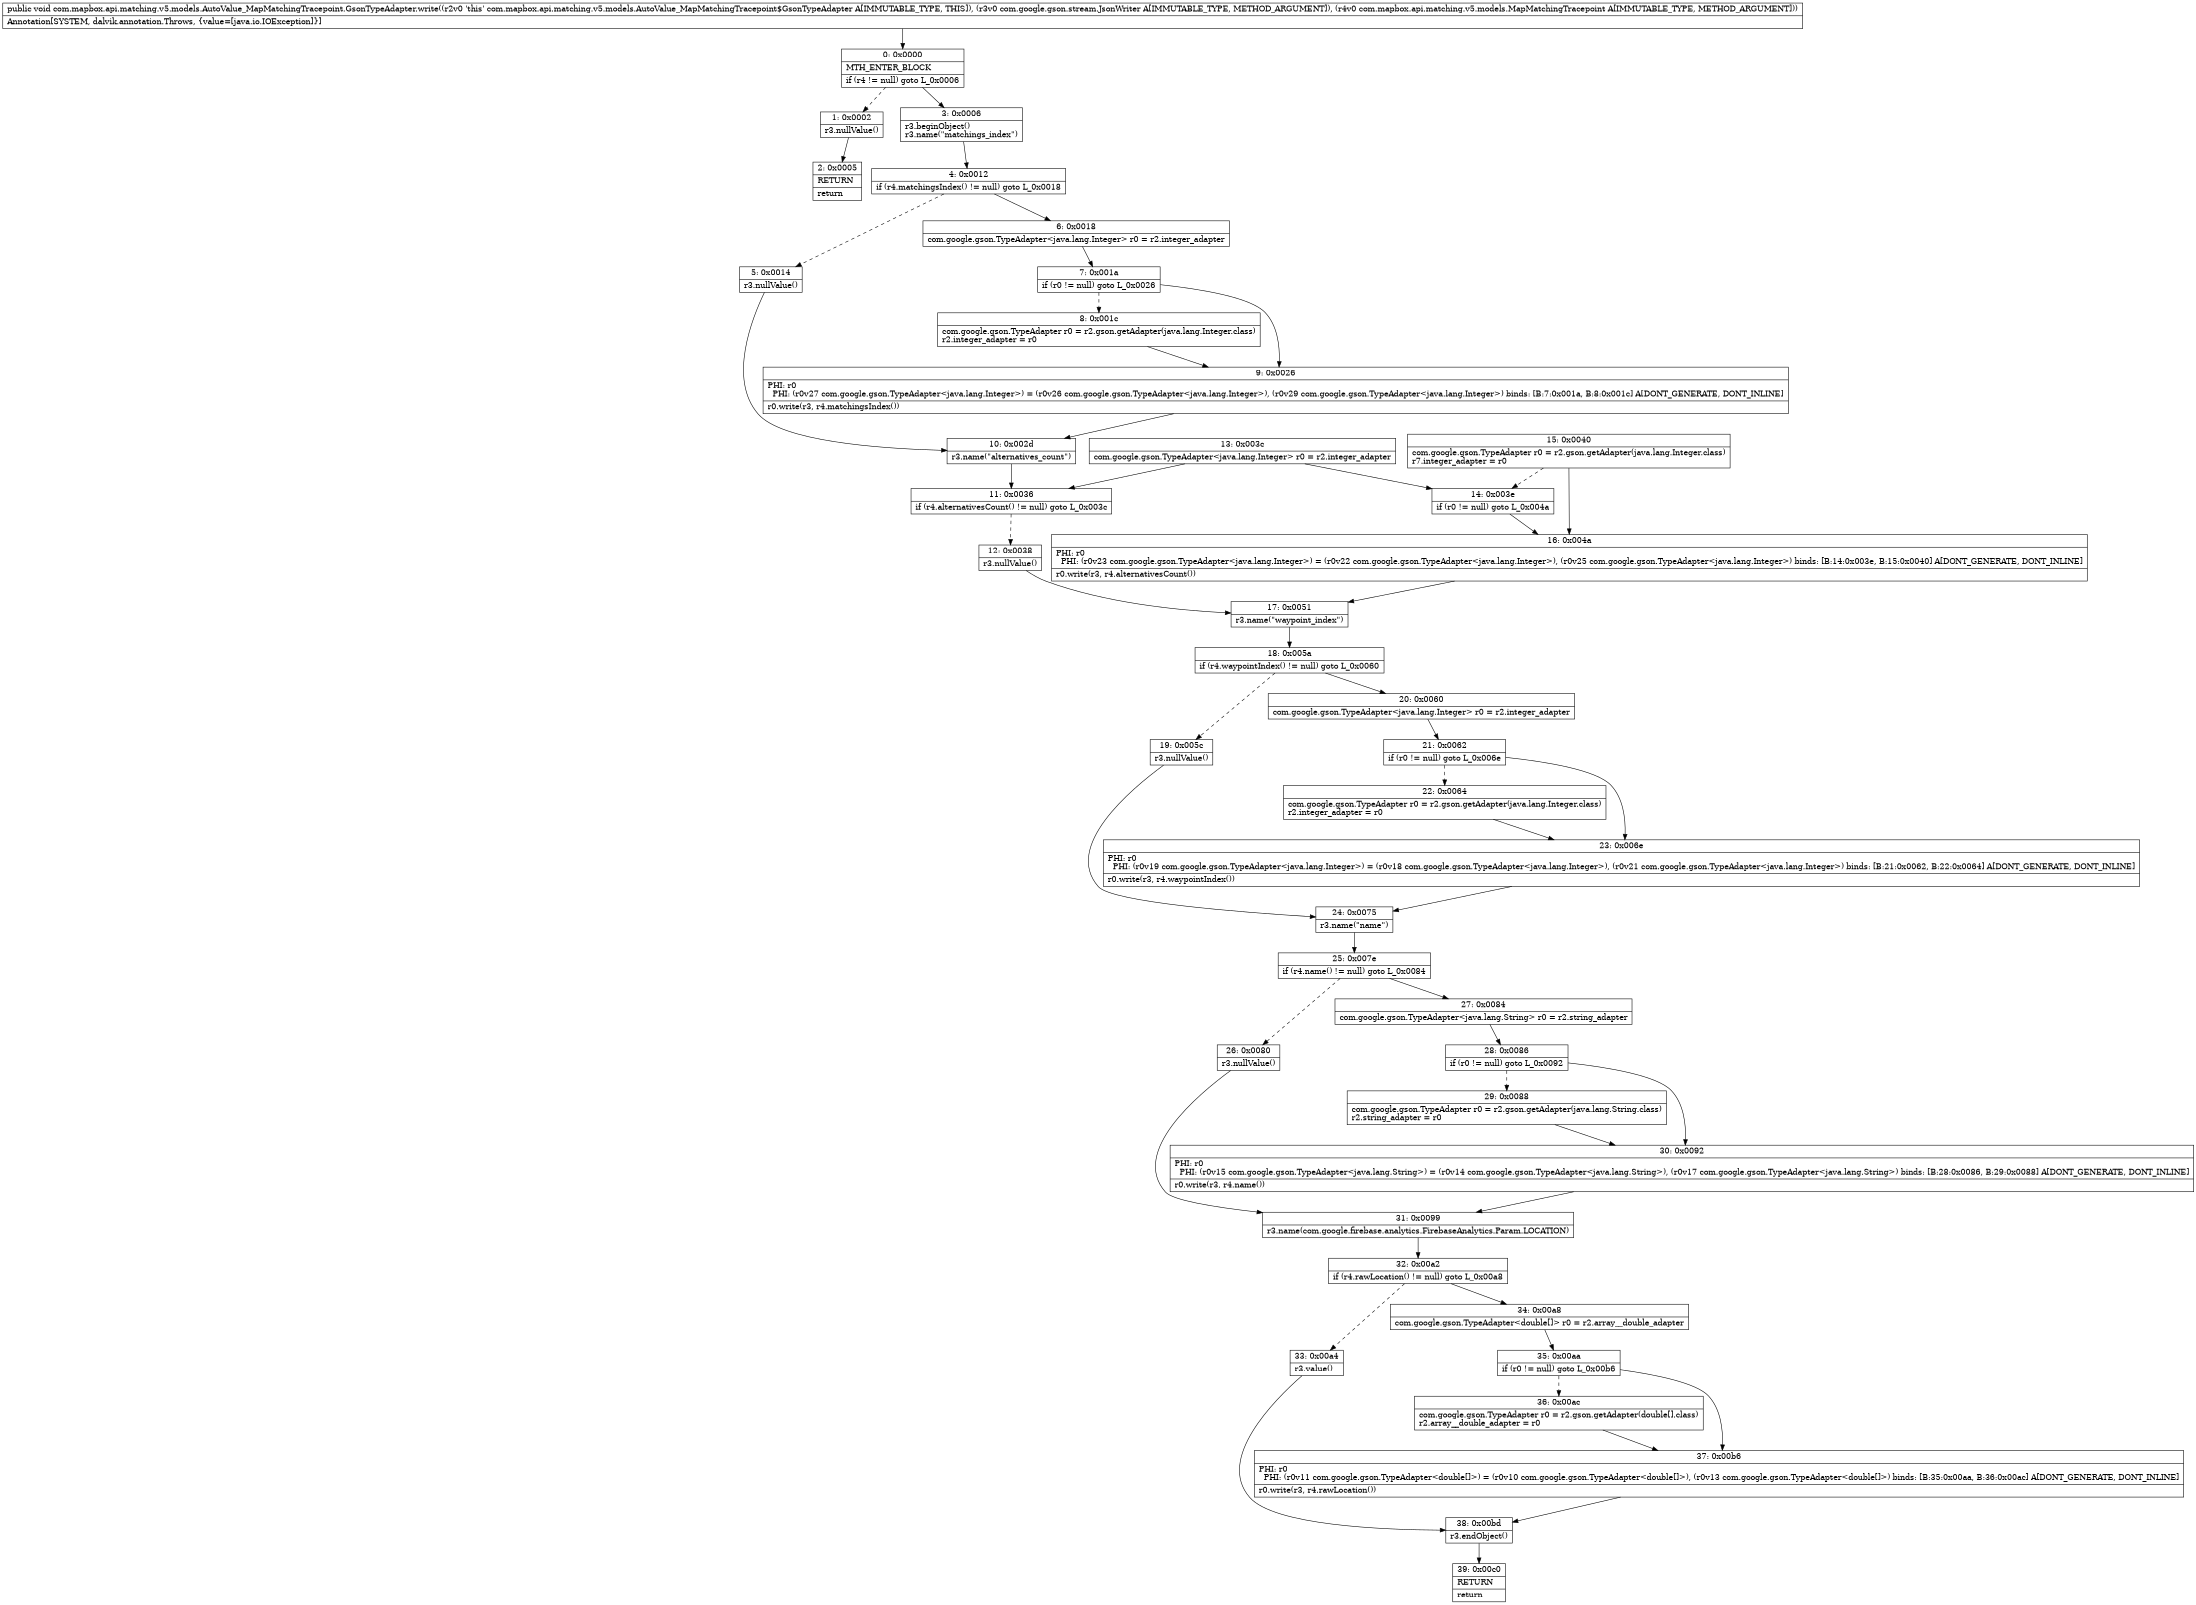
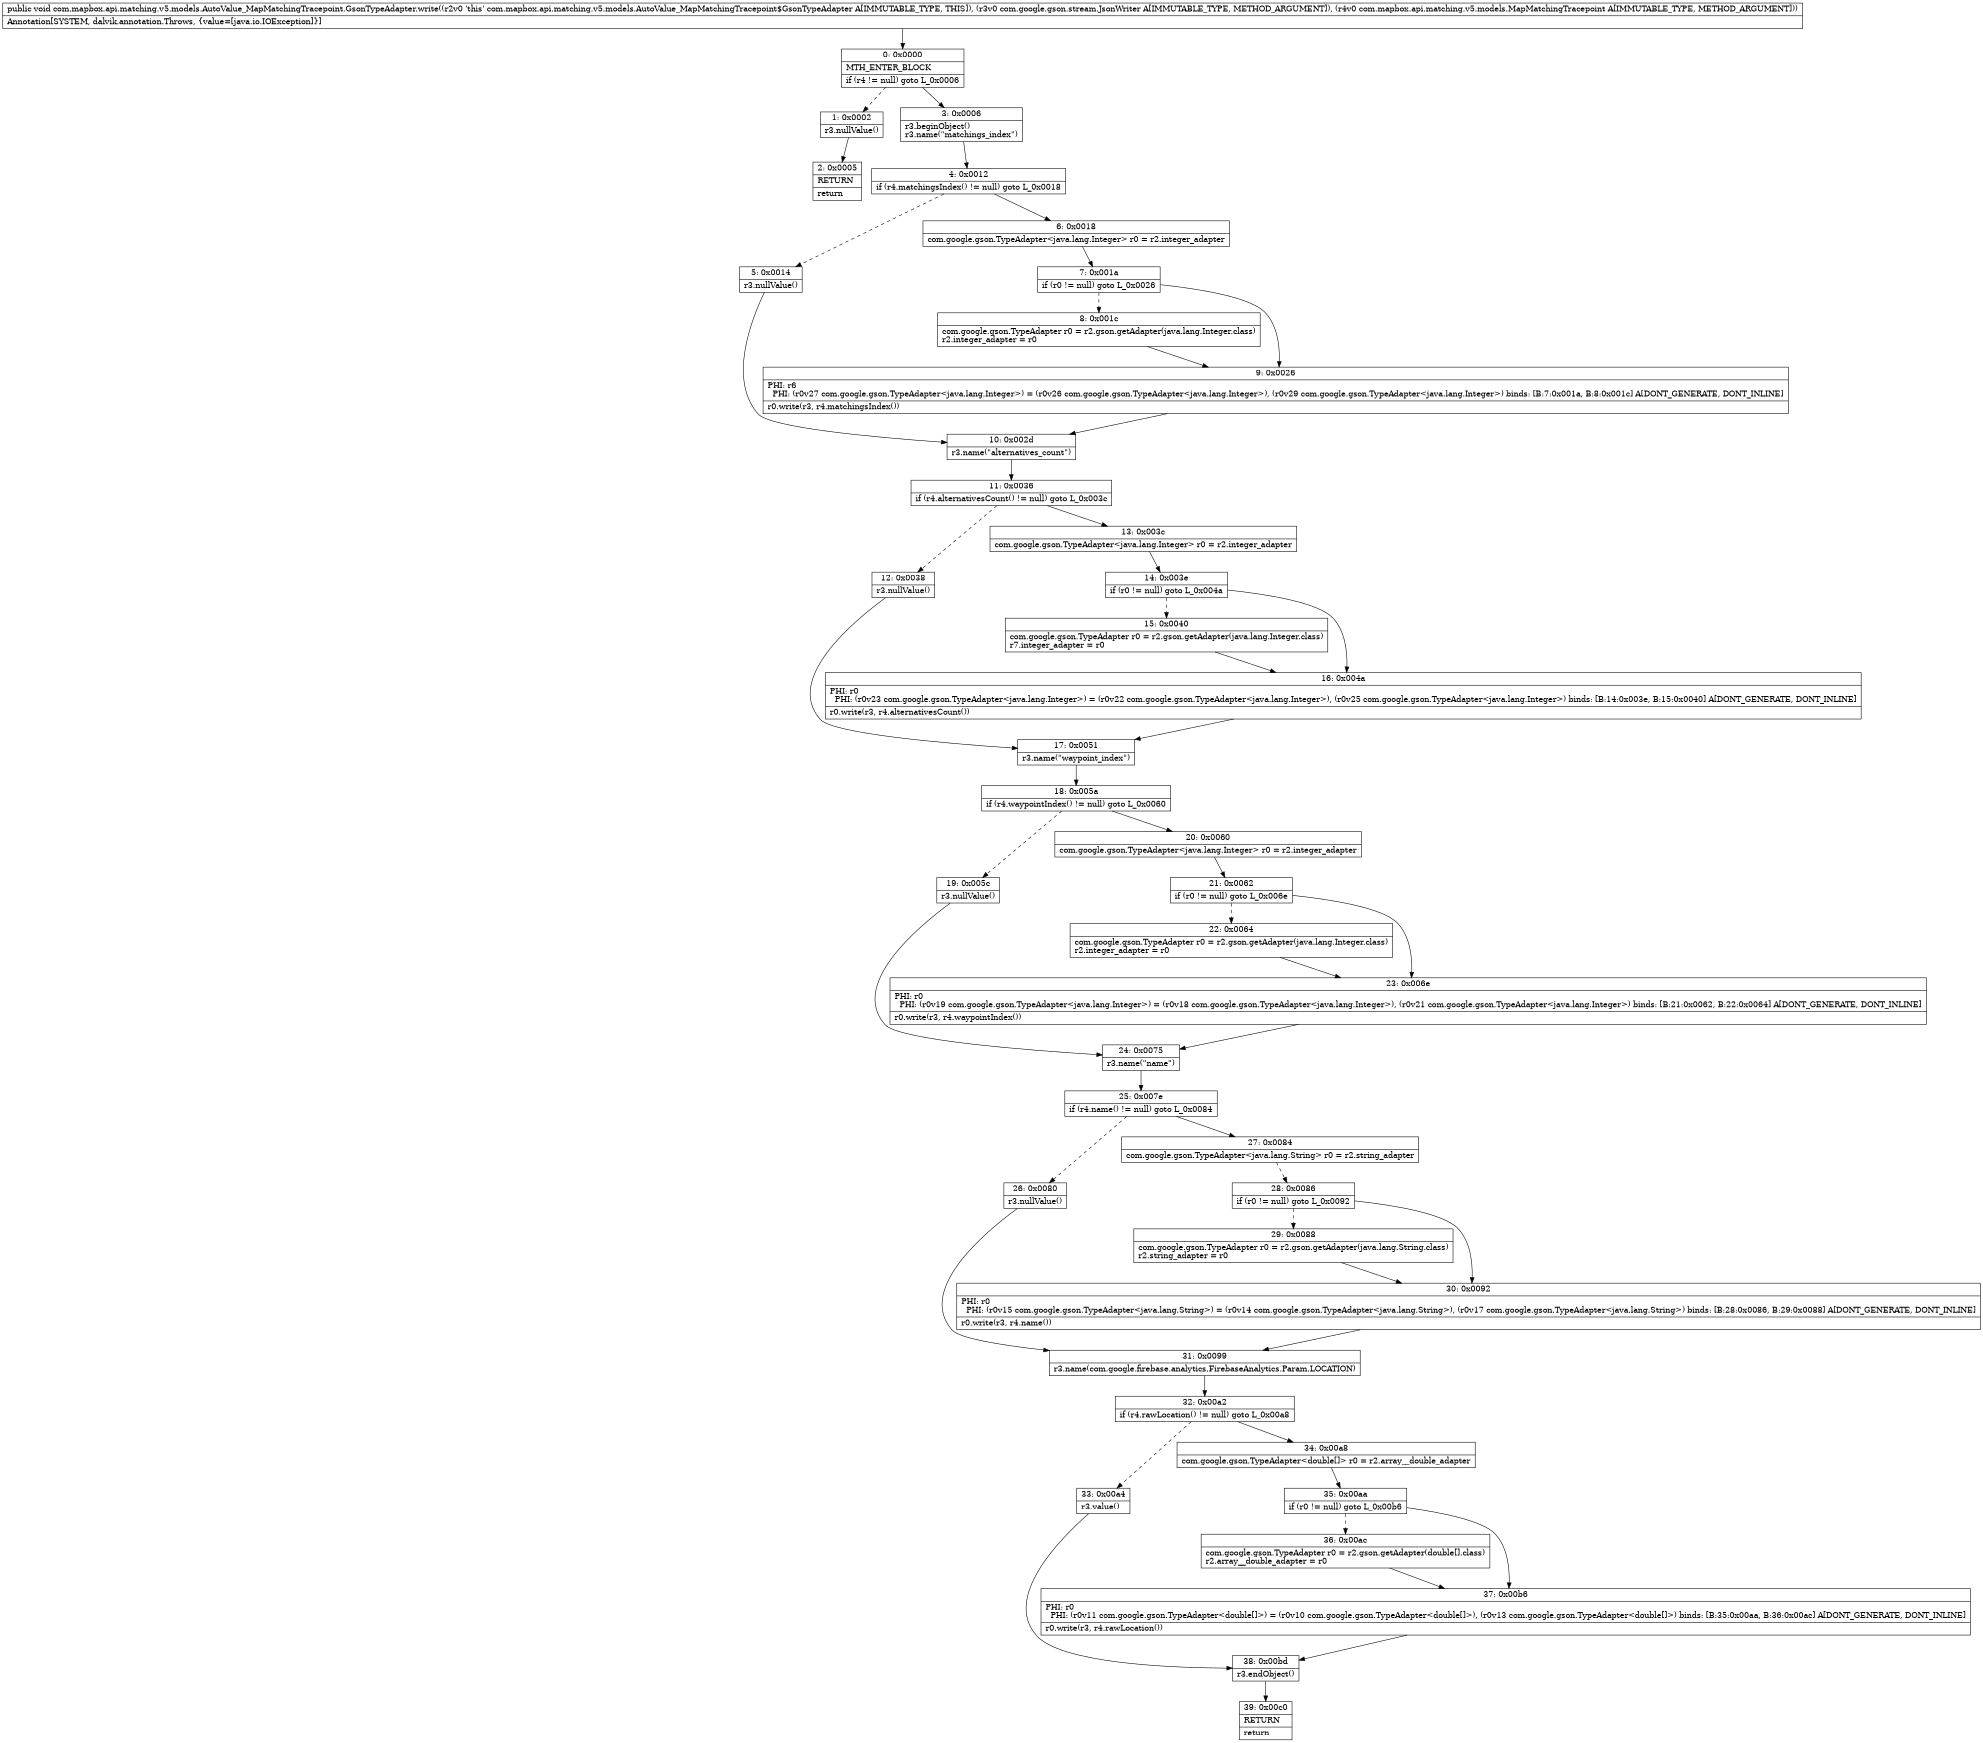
(783, 386) -> (783, 386)
(1130, 476) -> (1075, 515)
(1530, 477) -> (1167, 605)
(1494, 1032) -> (1280, 1170)
